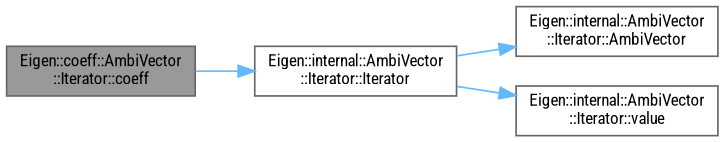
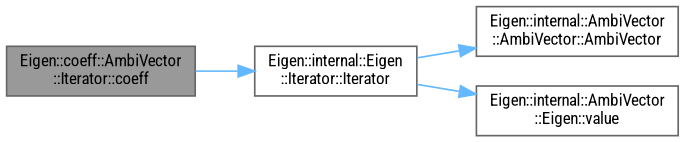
(617, 31) -> (577, 31)
(356, 71) -> (336, 71)
(617, 111) -> (577, 111)
